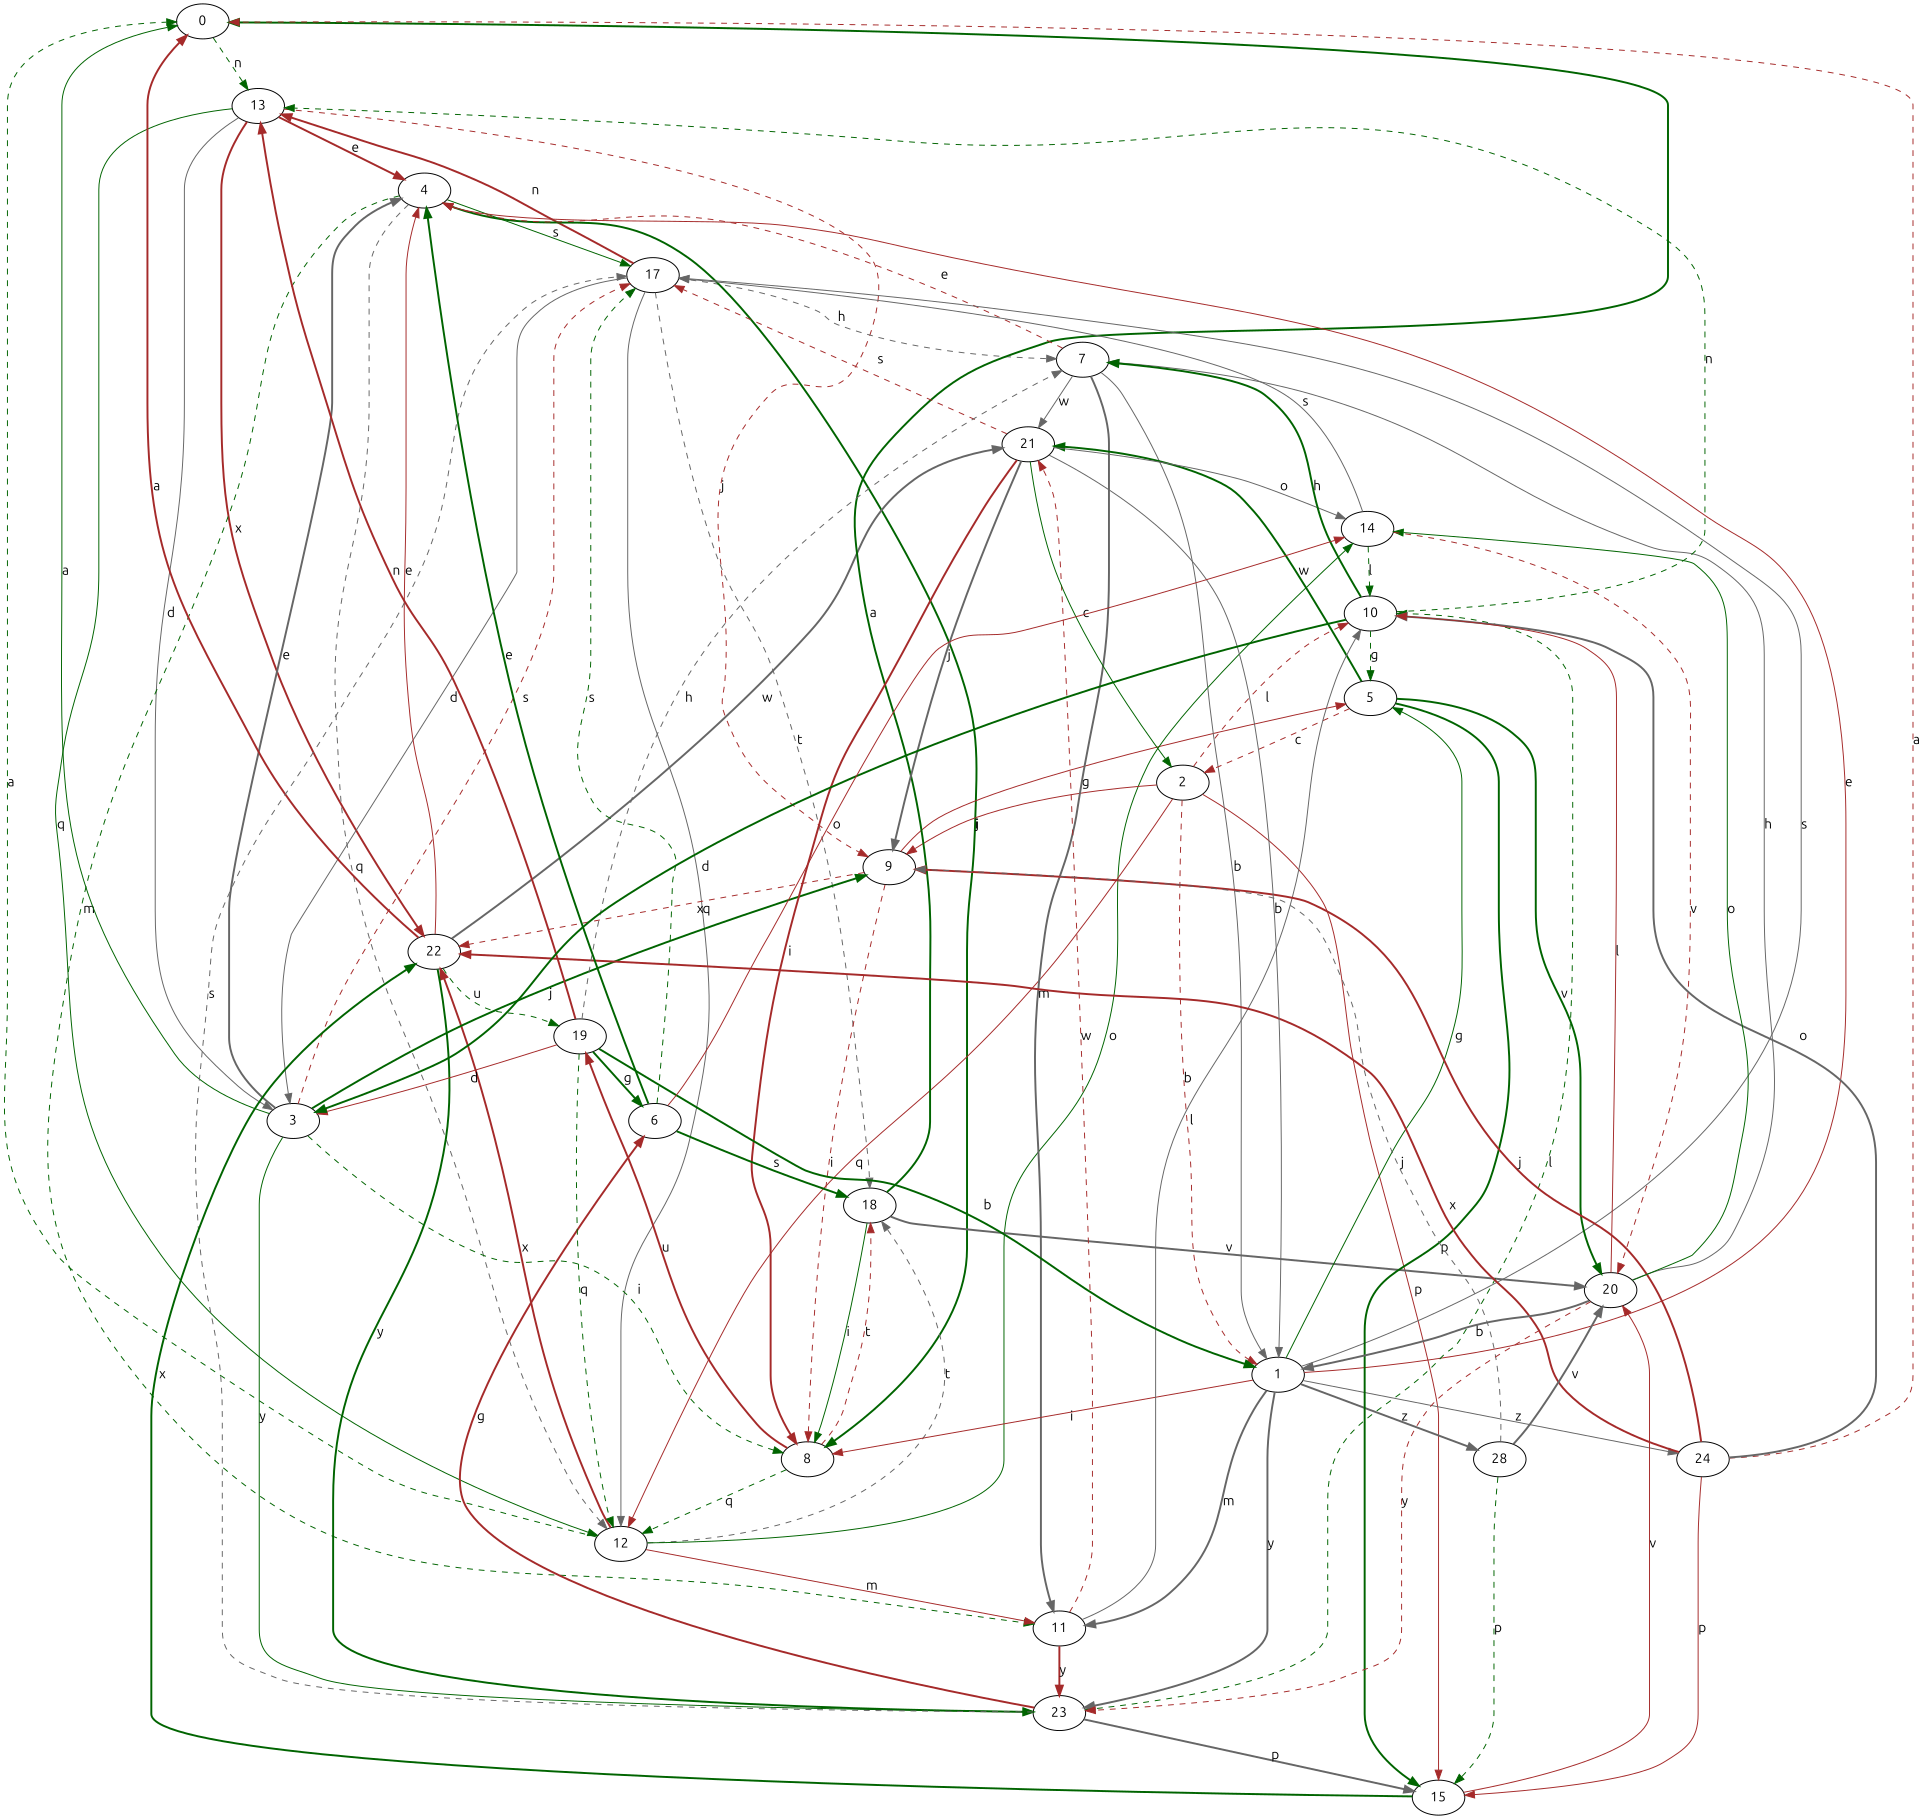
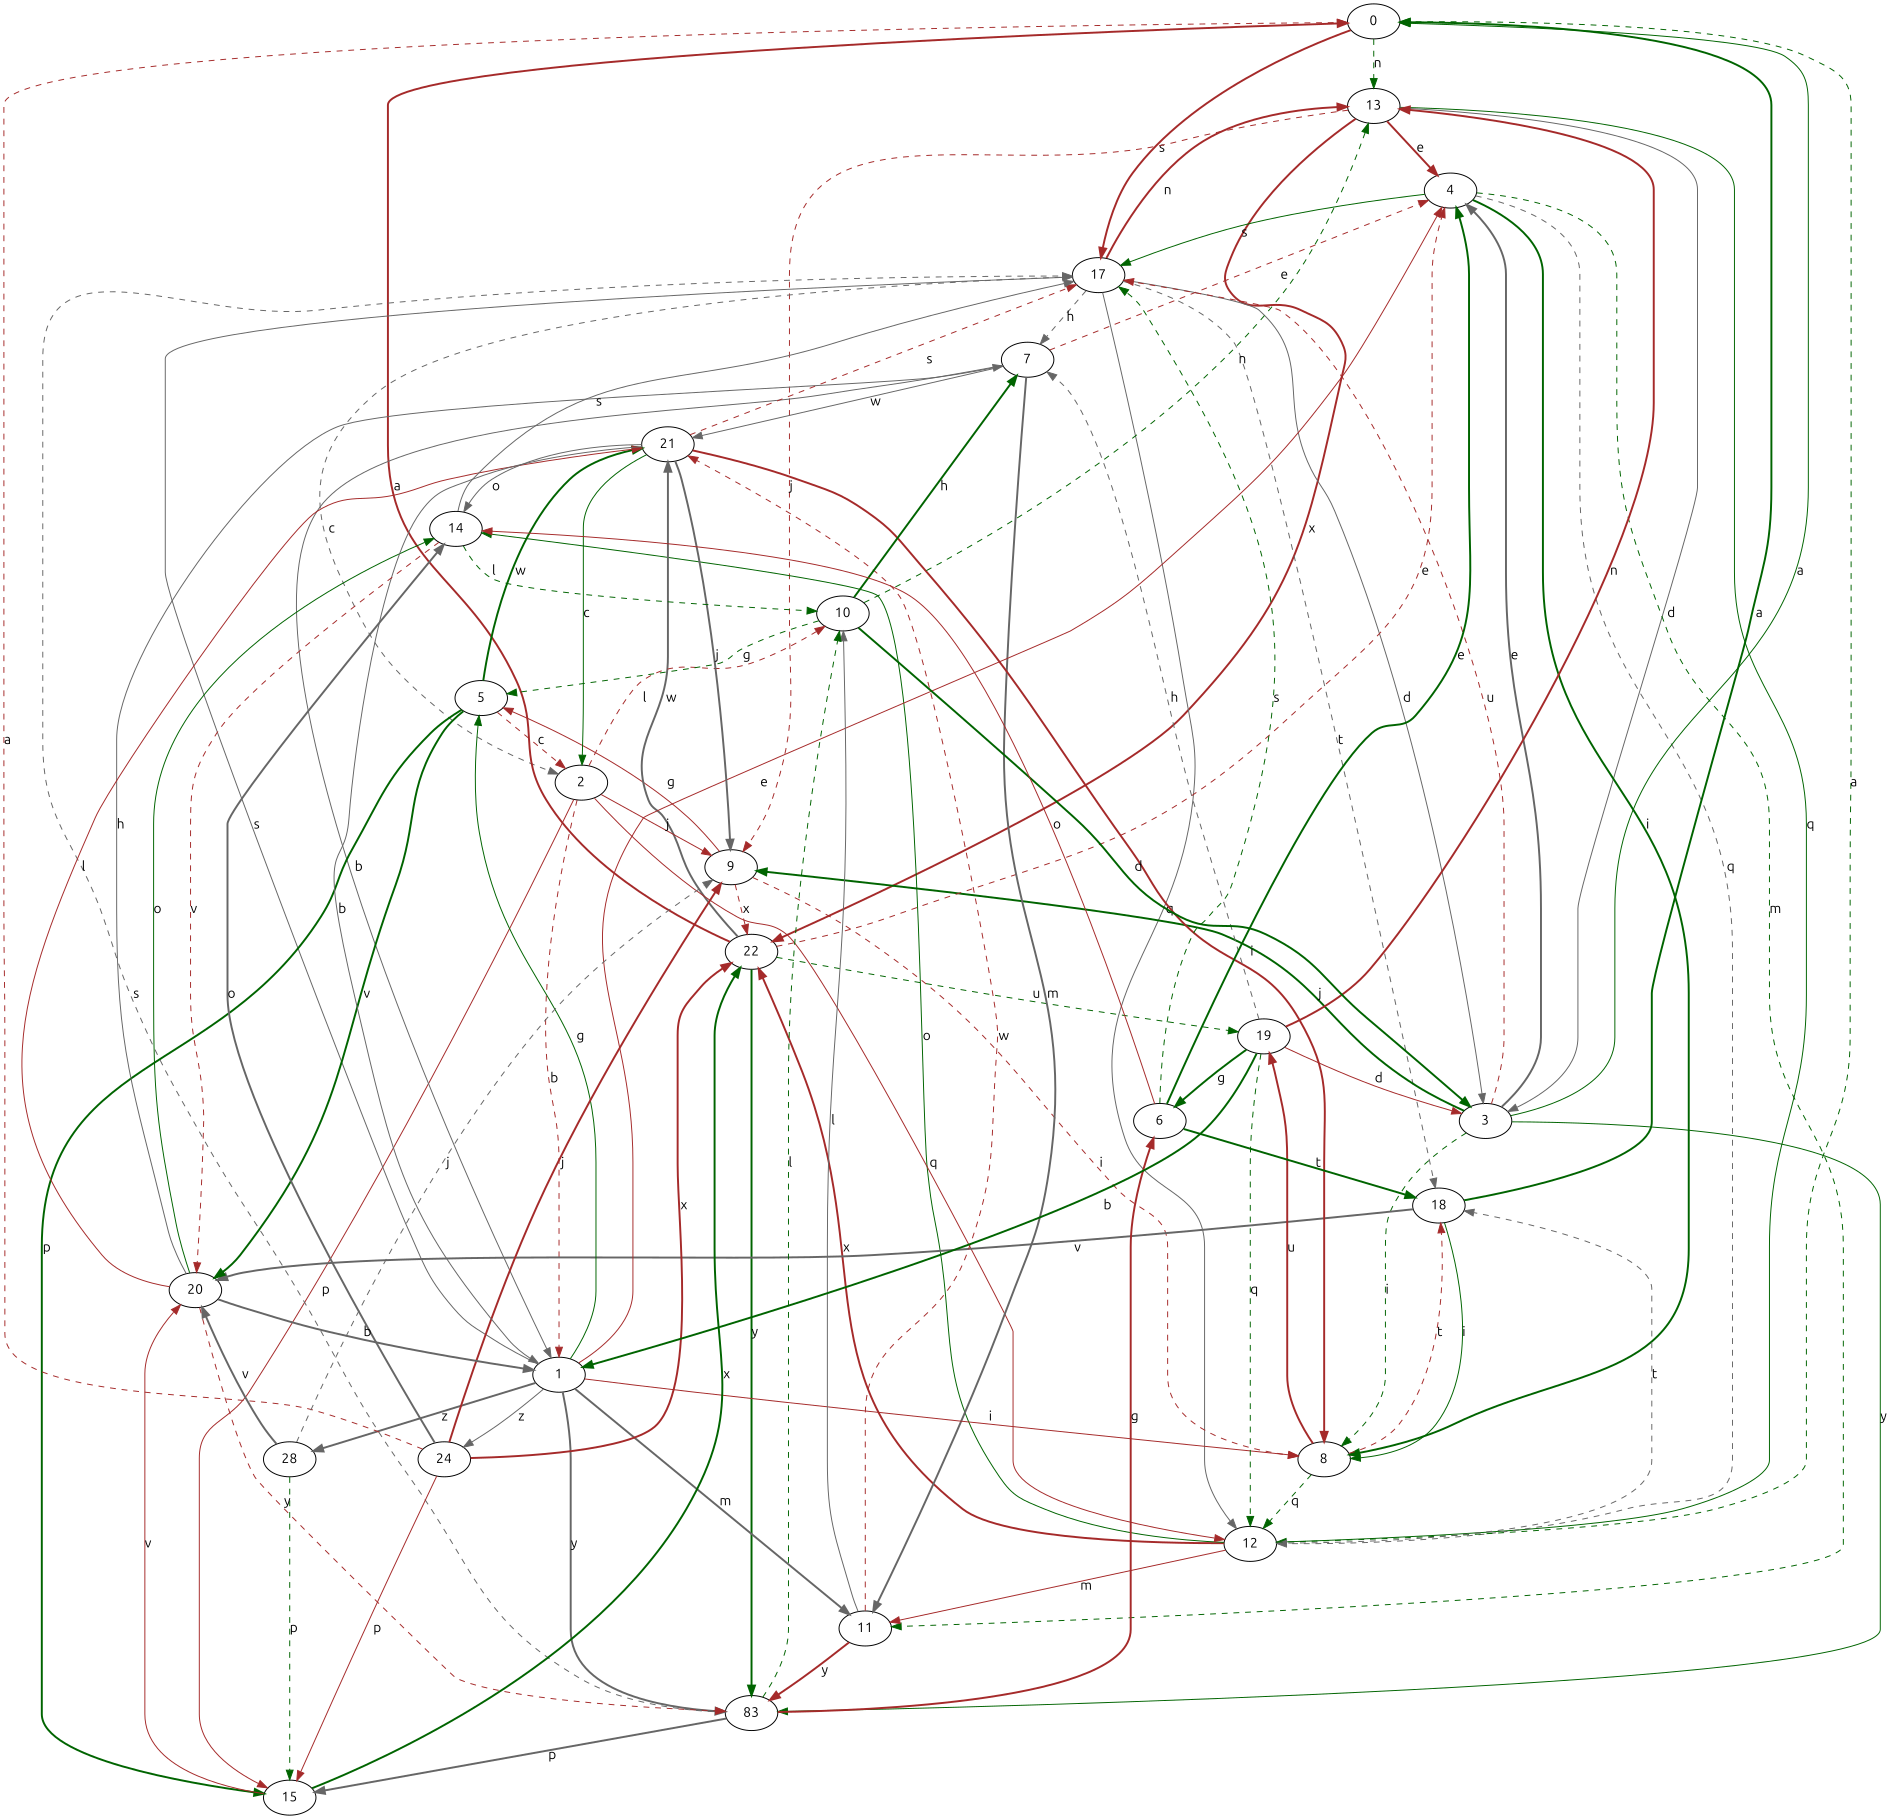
none -> (1198, 110)
none -> (473, 350)
(405, 576) -> (1284, 722)
(526, 698) -> (1491, 698)
(1616, 863) -> (136, 751)
(1723, 1016) -> (228, 986)
(777, 1163) -> (1318, 1163)
(1059, 1713) -> (752, 1713)
